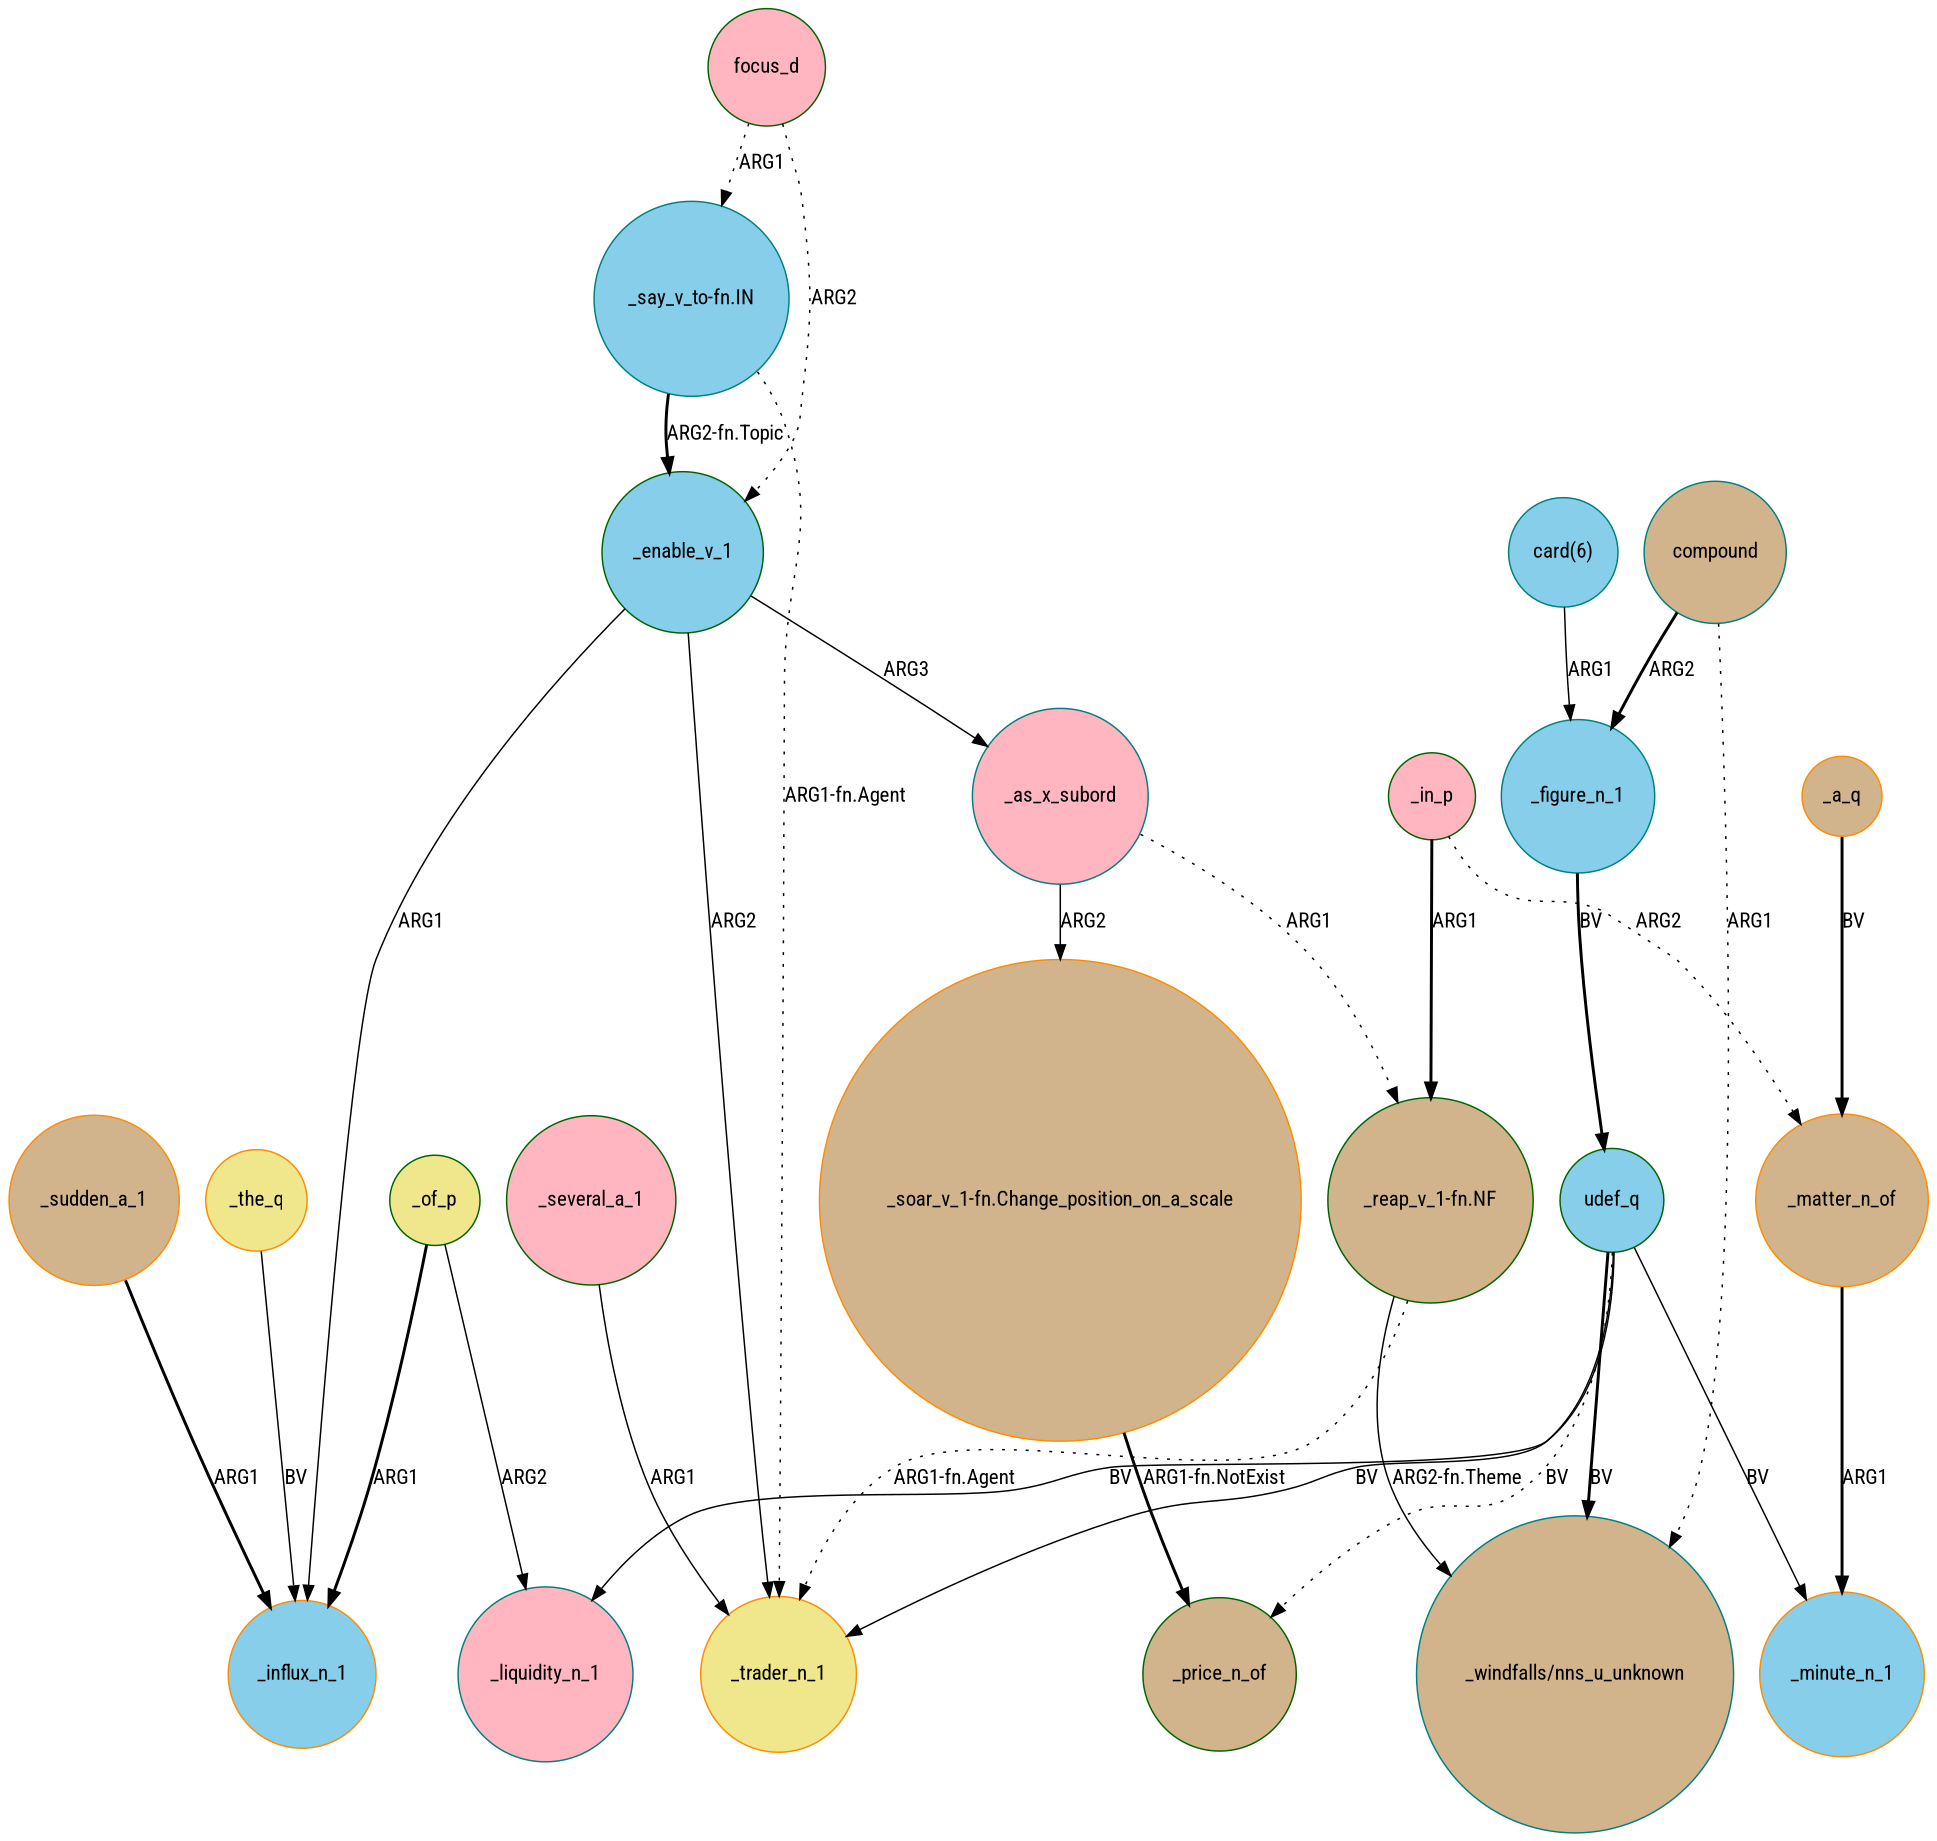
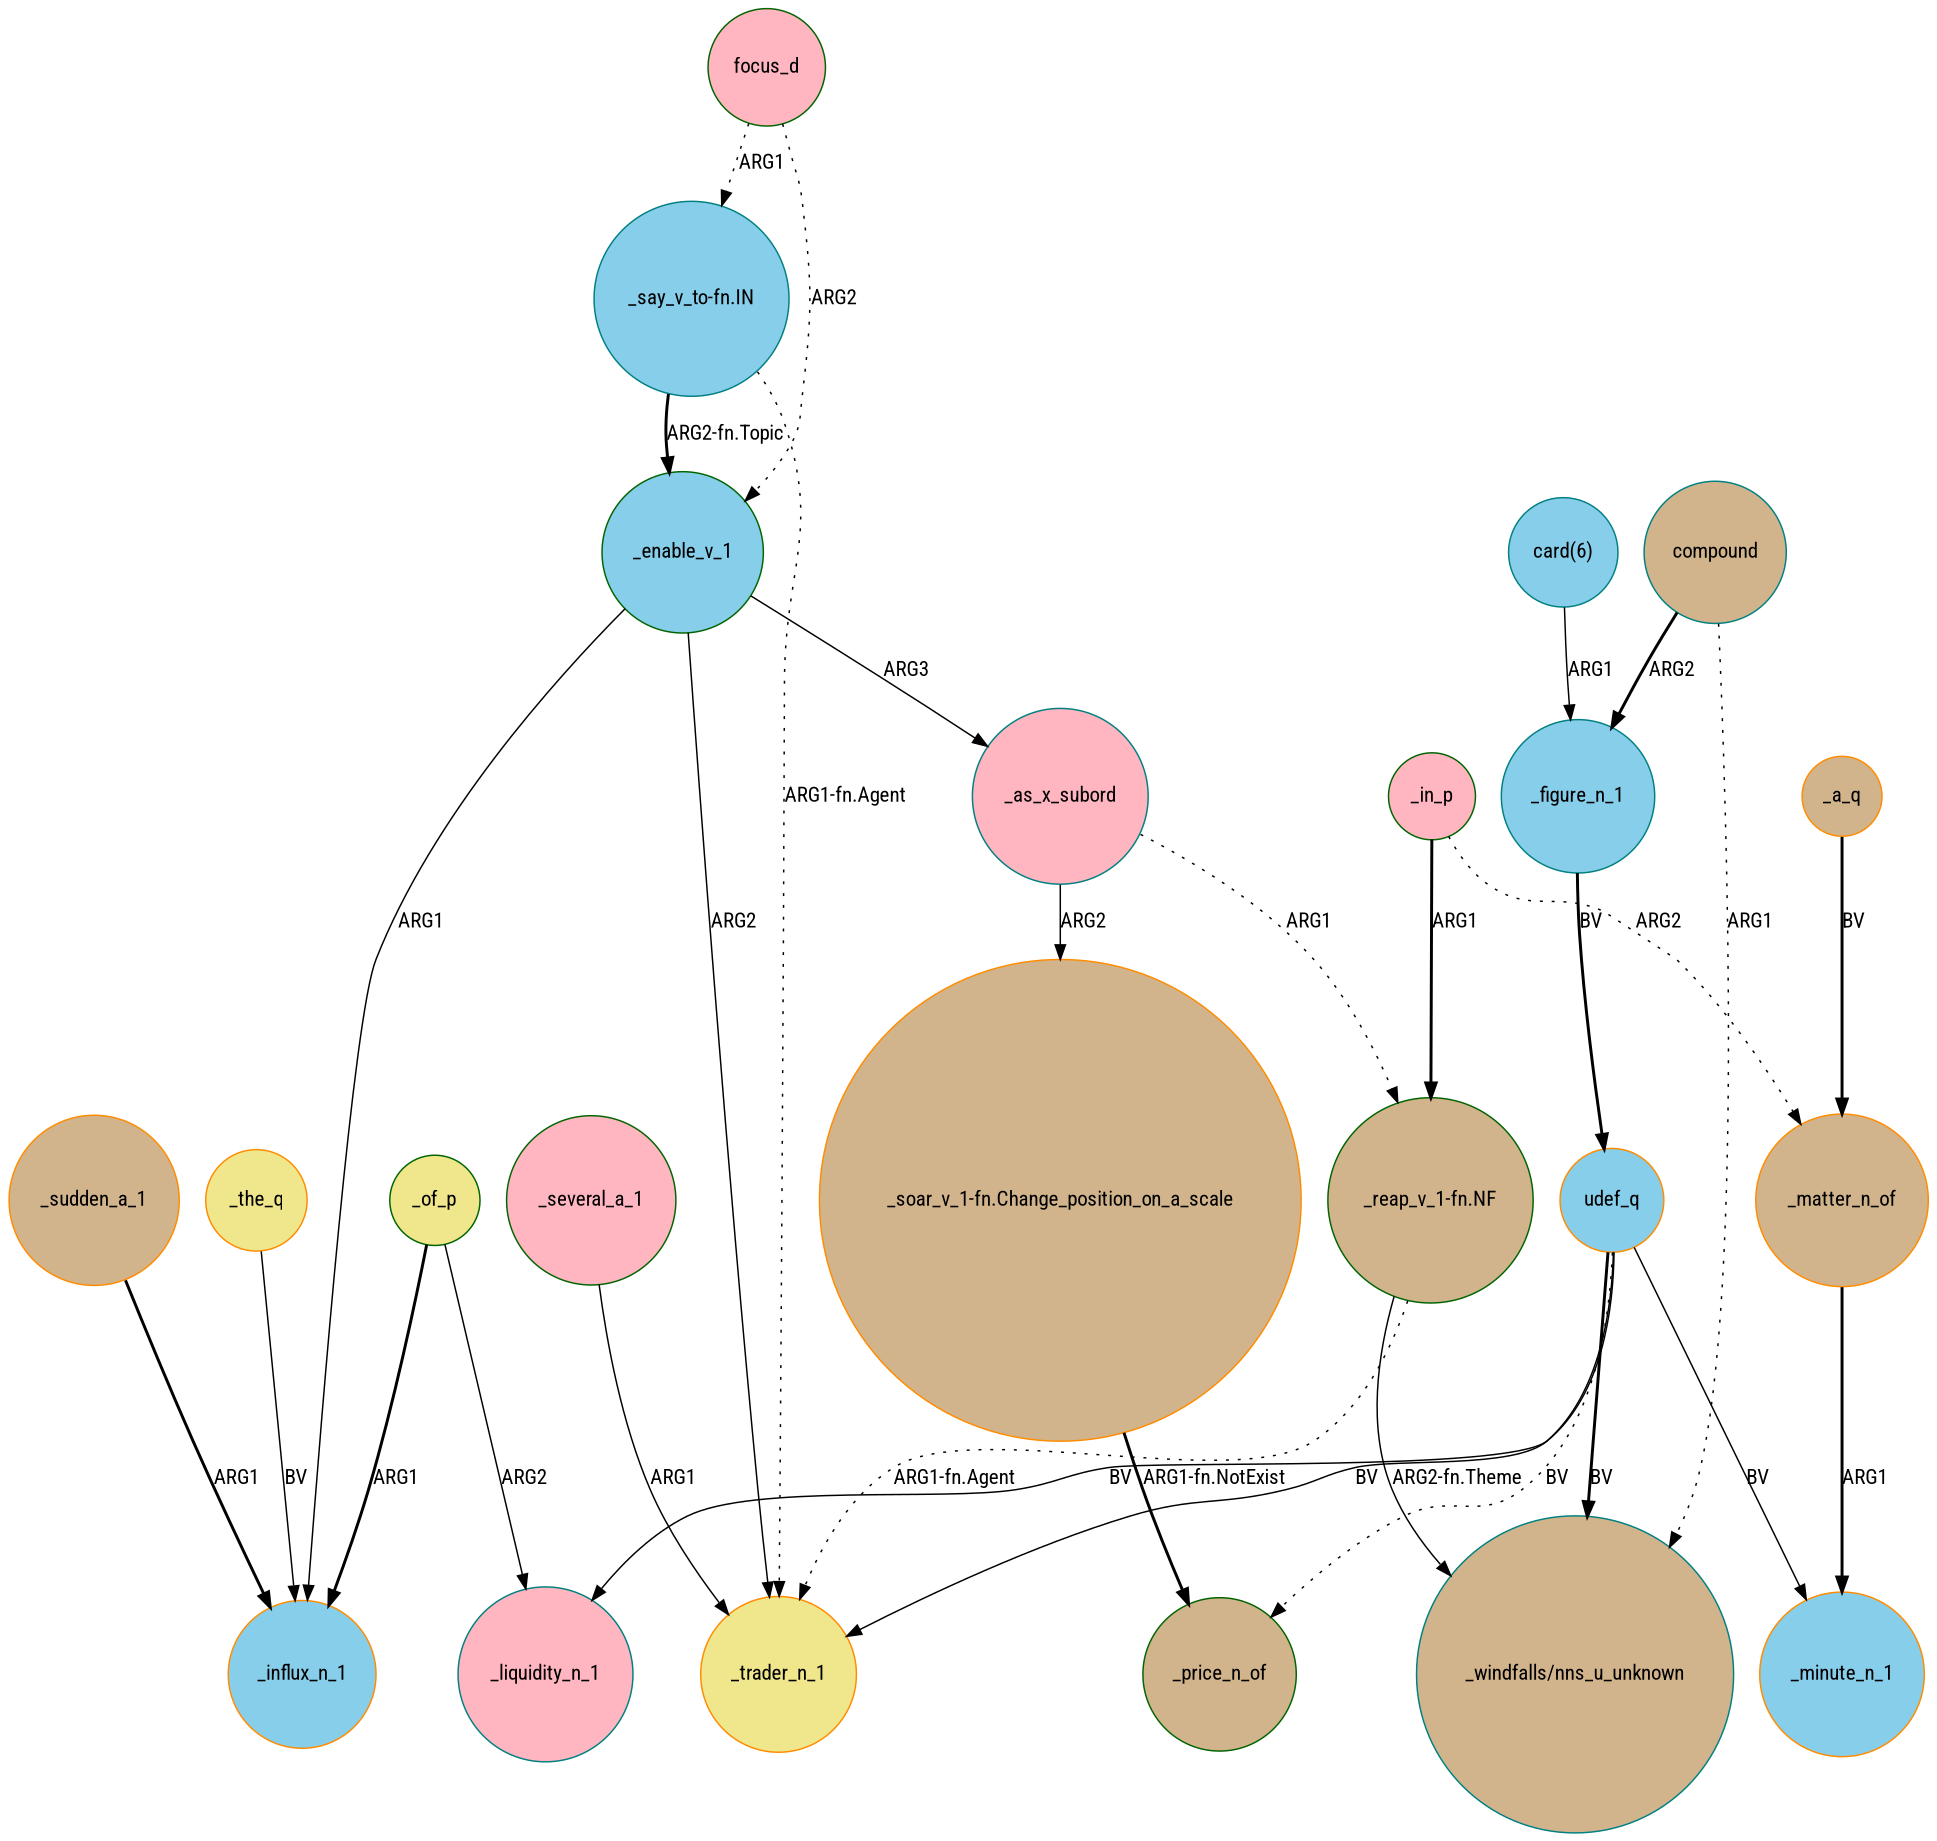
(1612, 1200) -> (1612, 1200)
